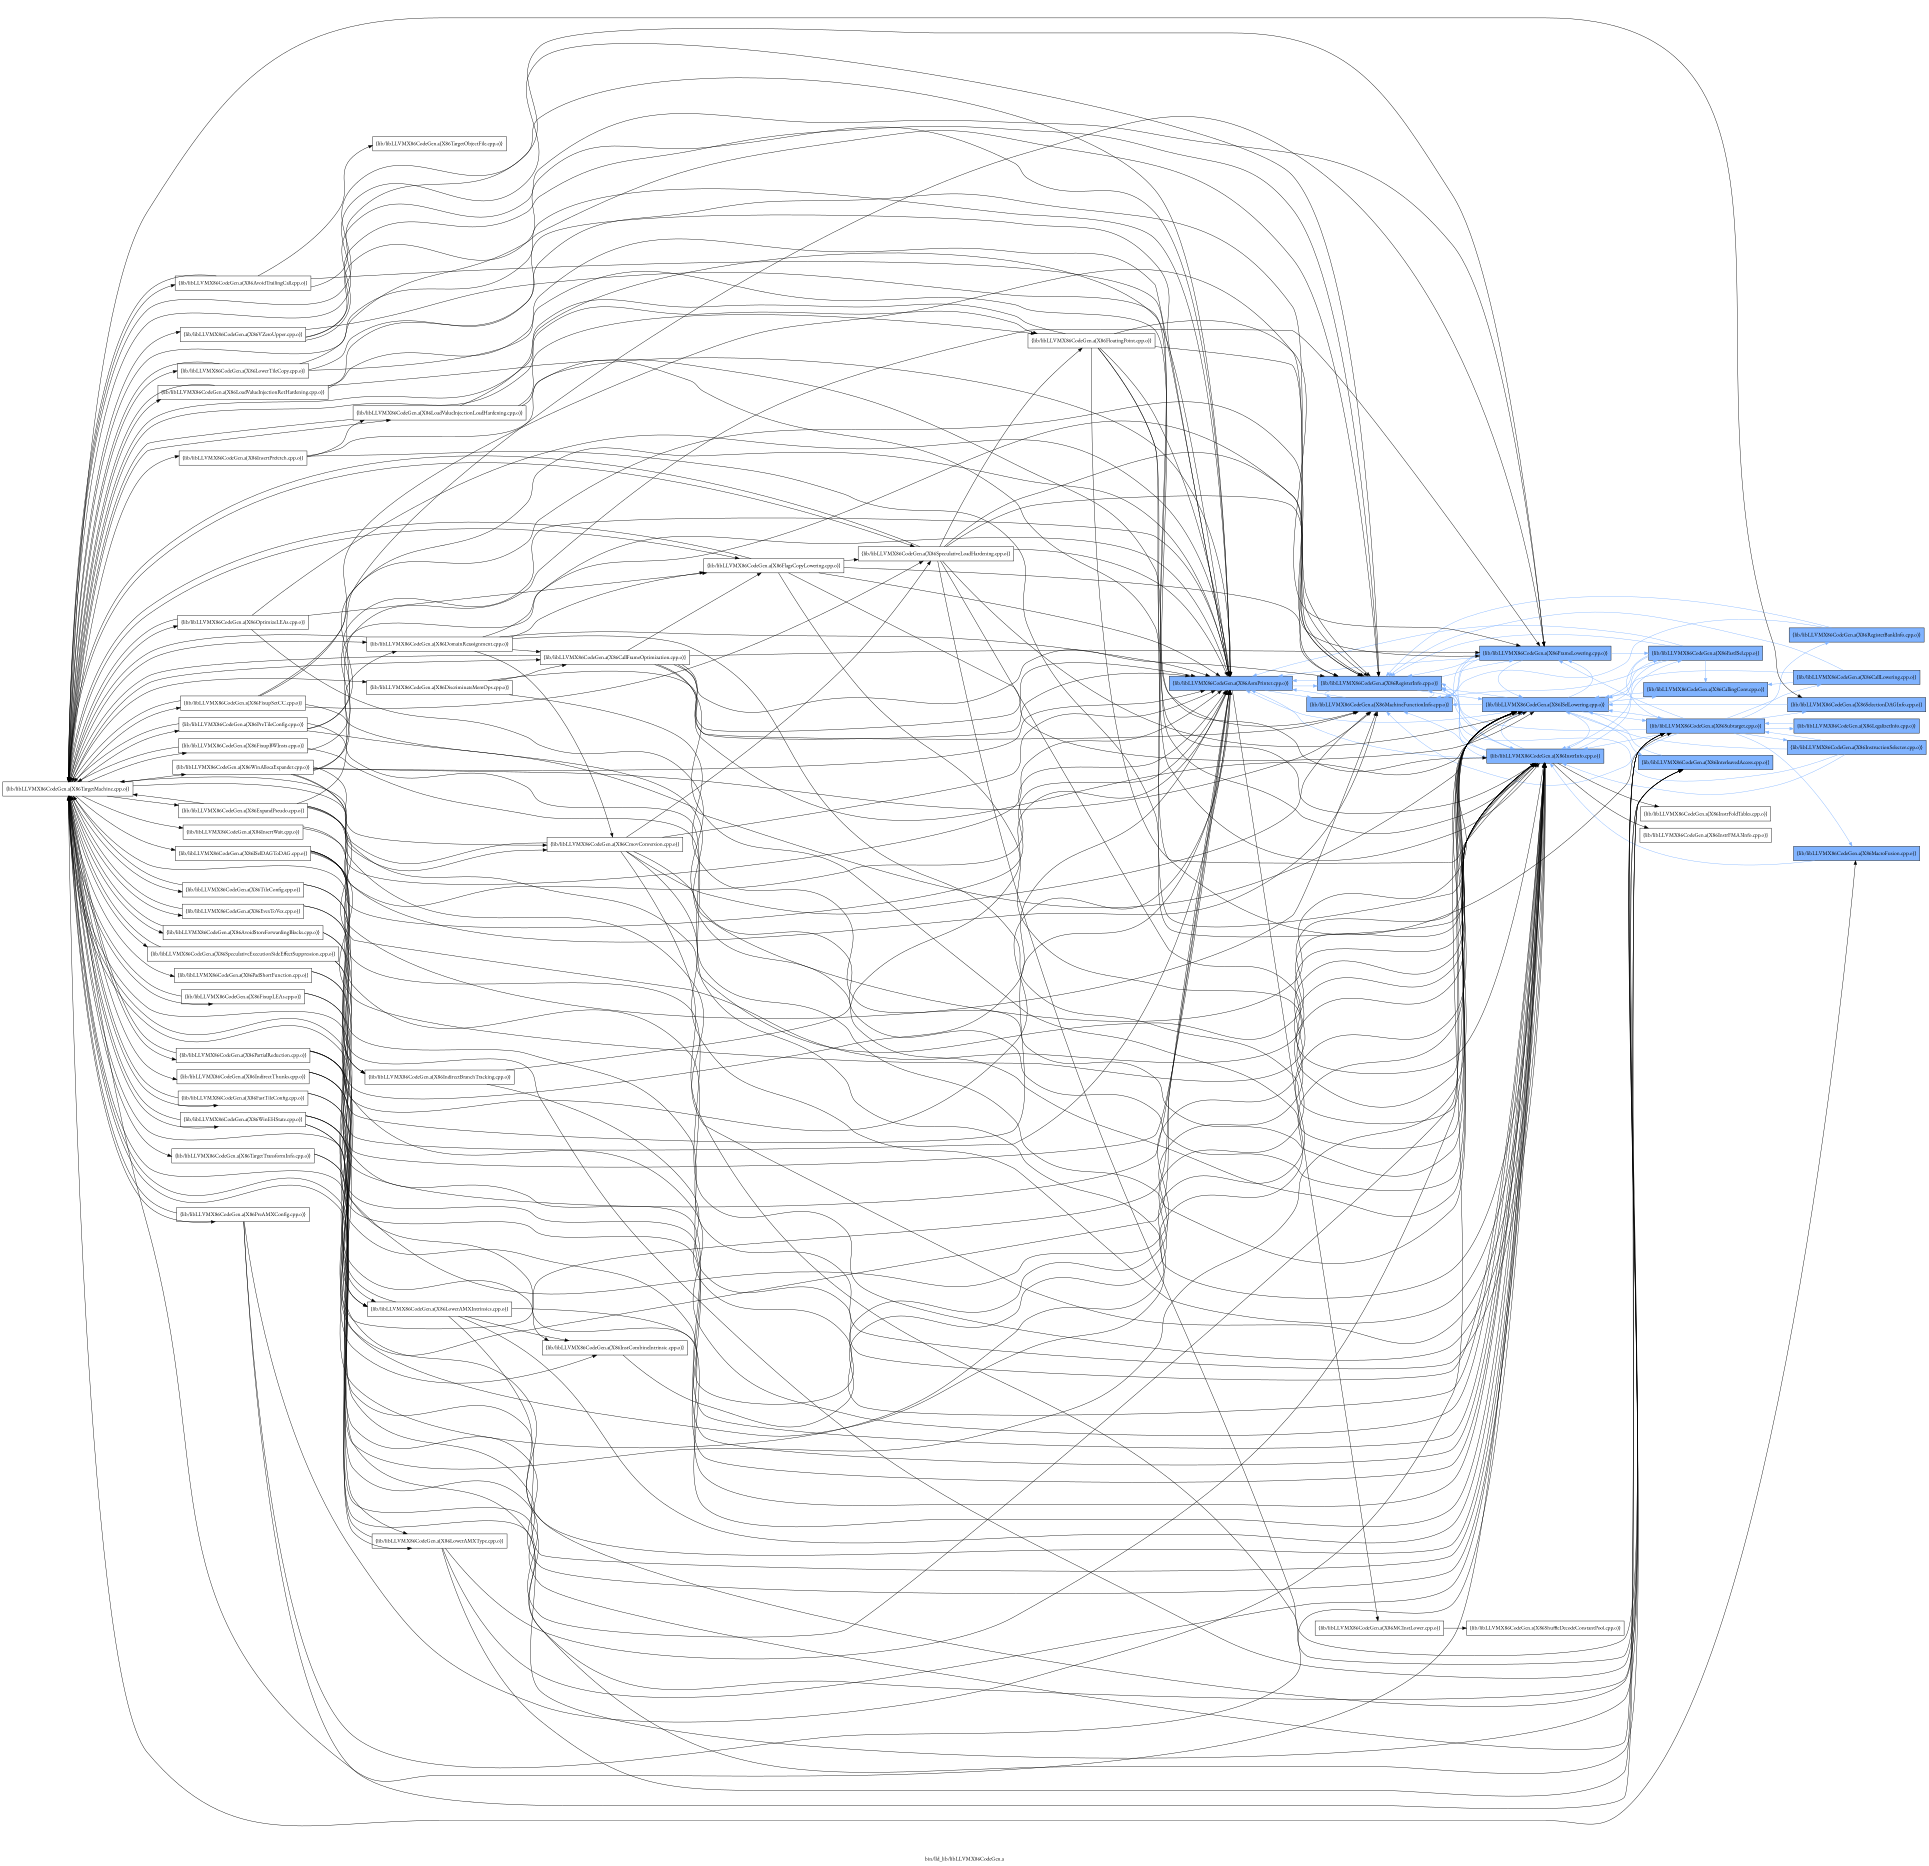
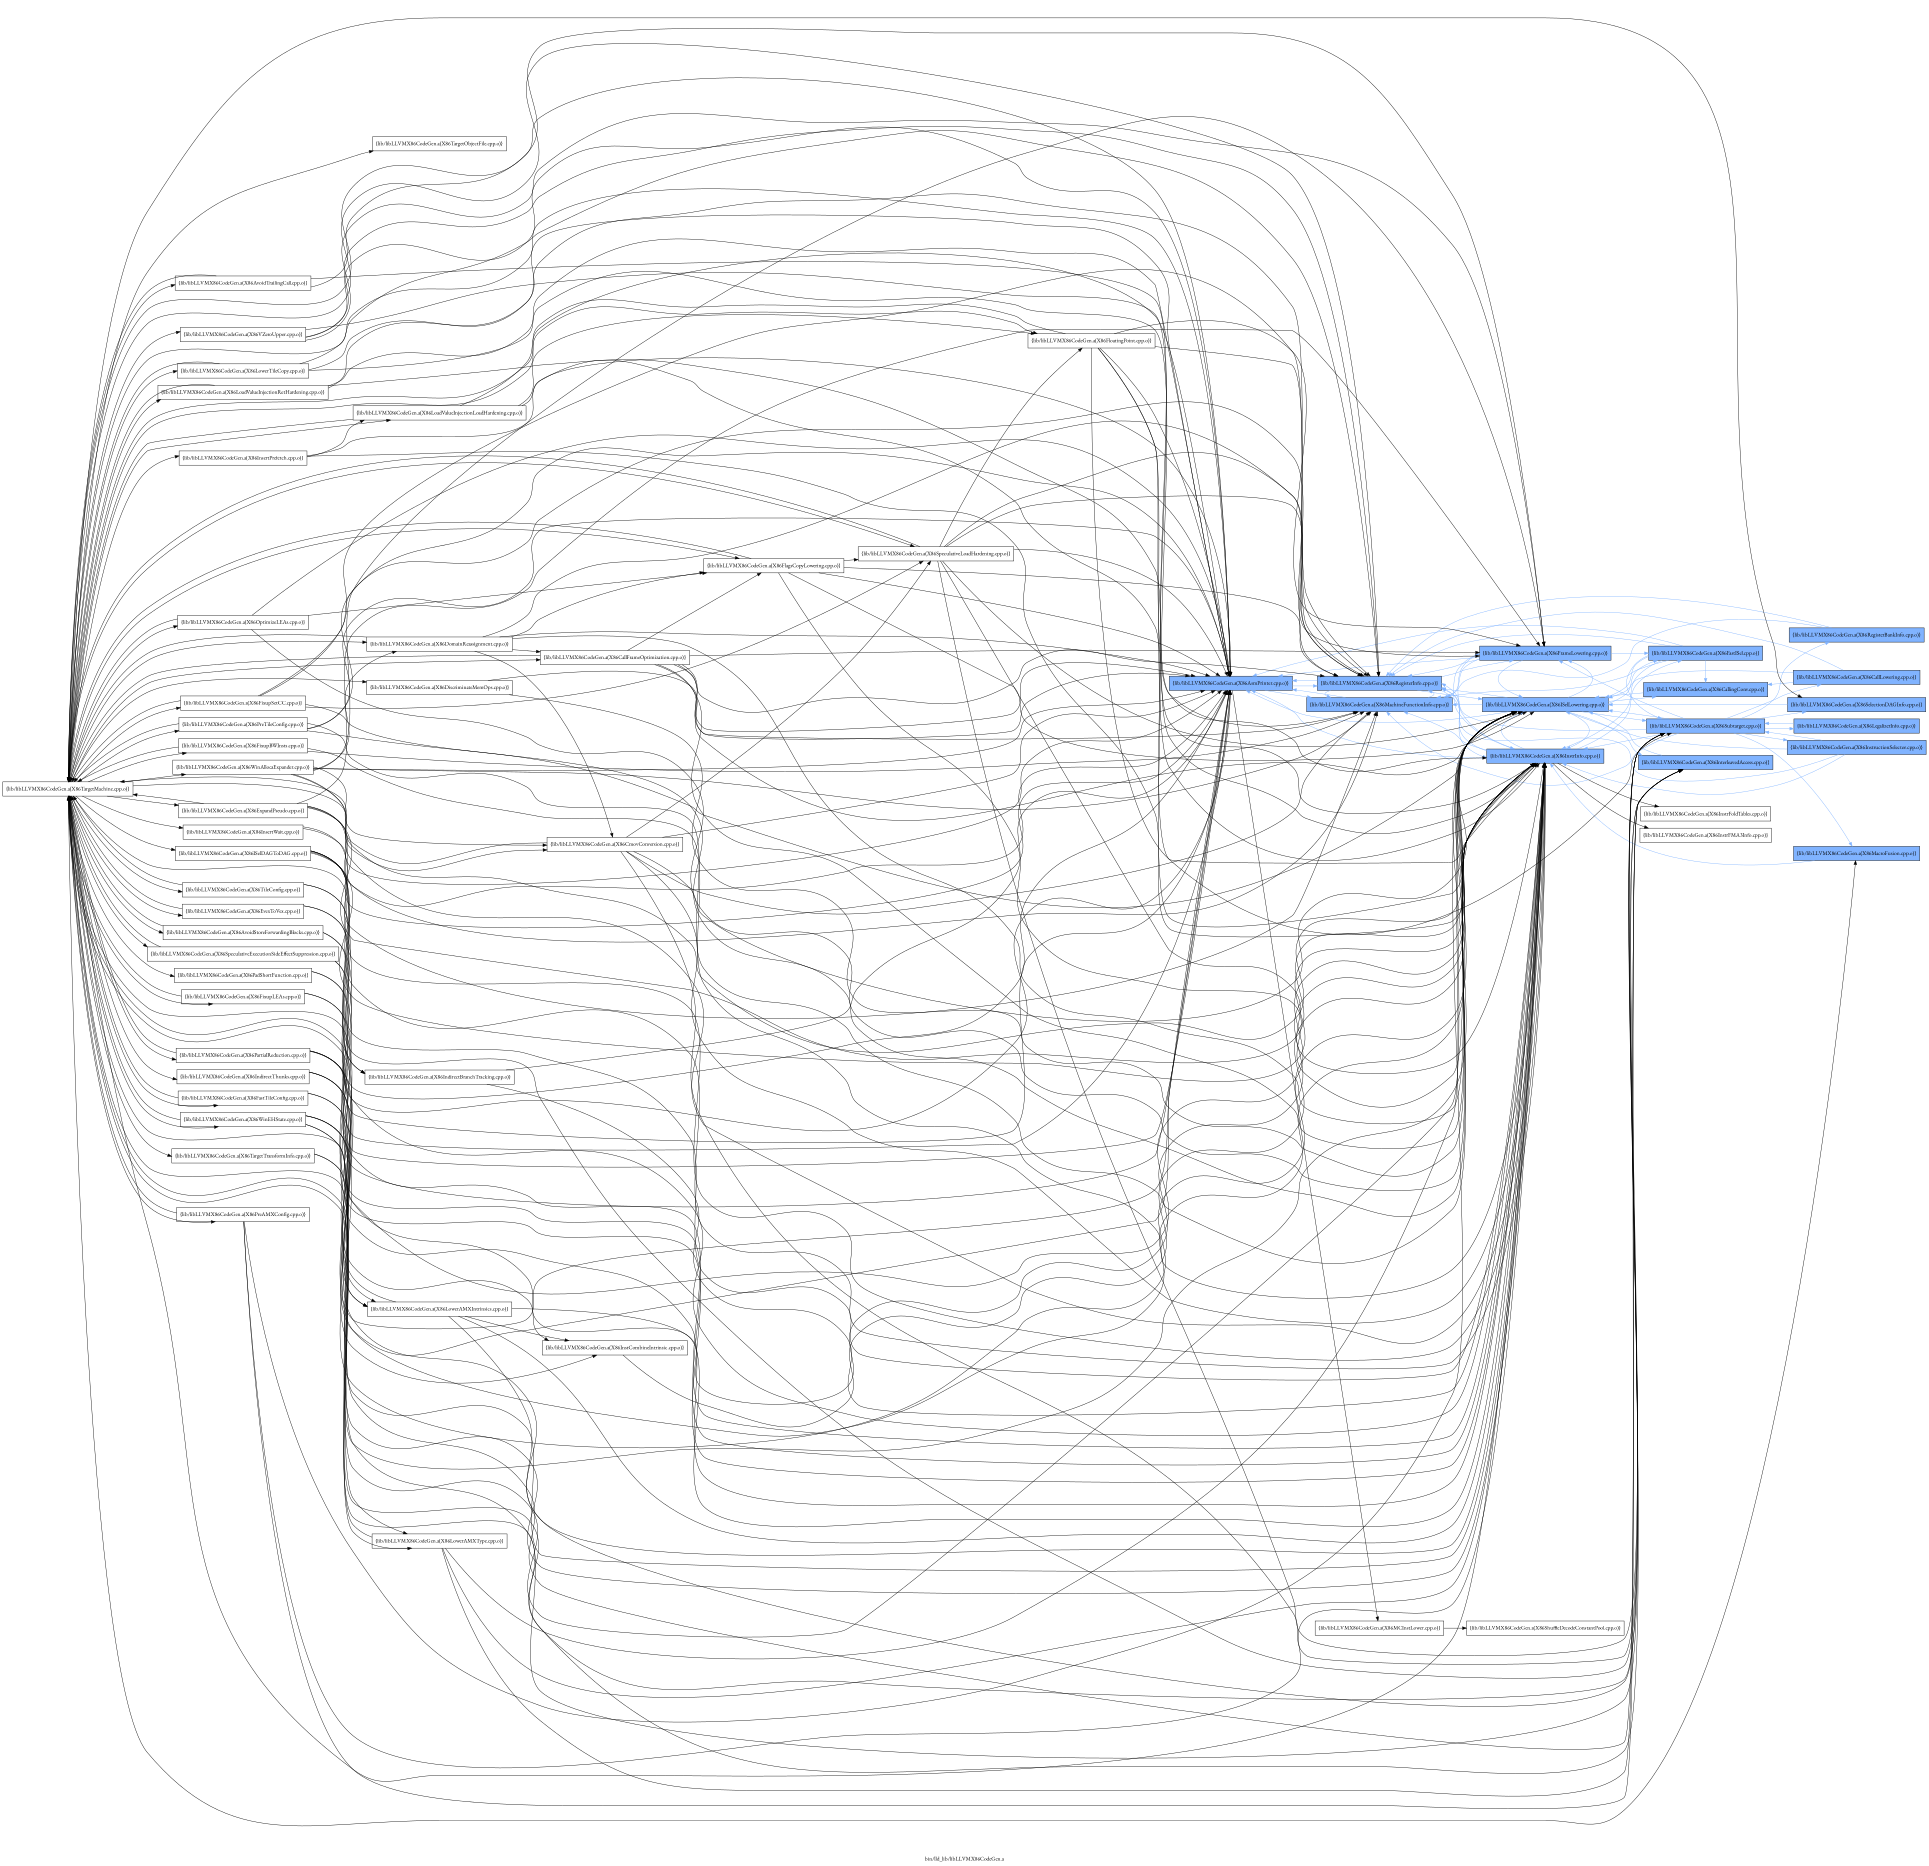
(330, 222) -> (126, 319)
(734, 538) -> (837, 771)
(532, 673) -> none
